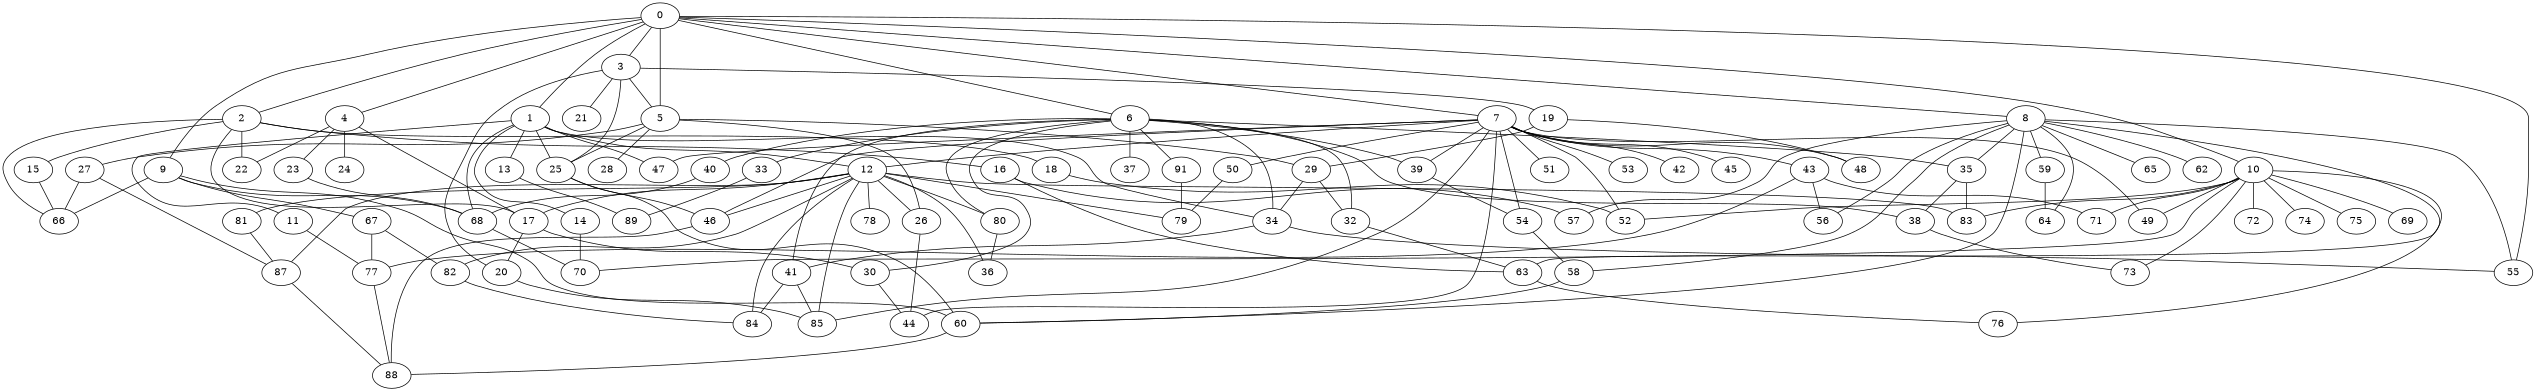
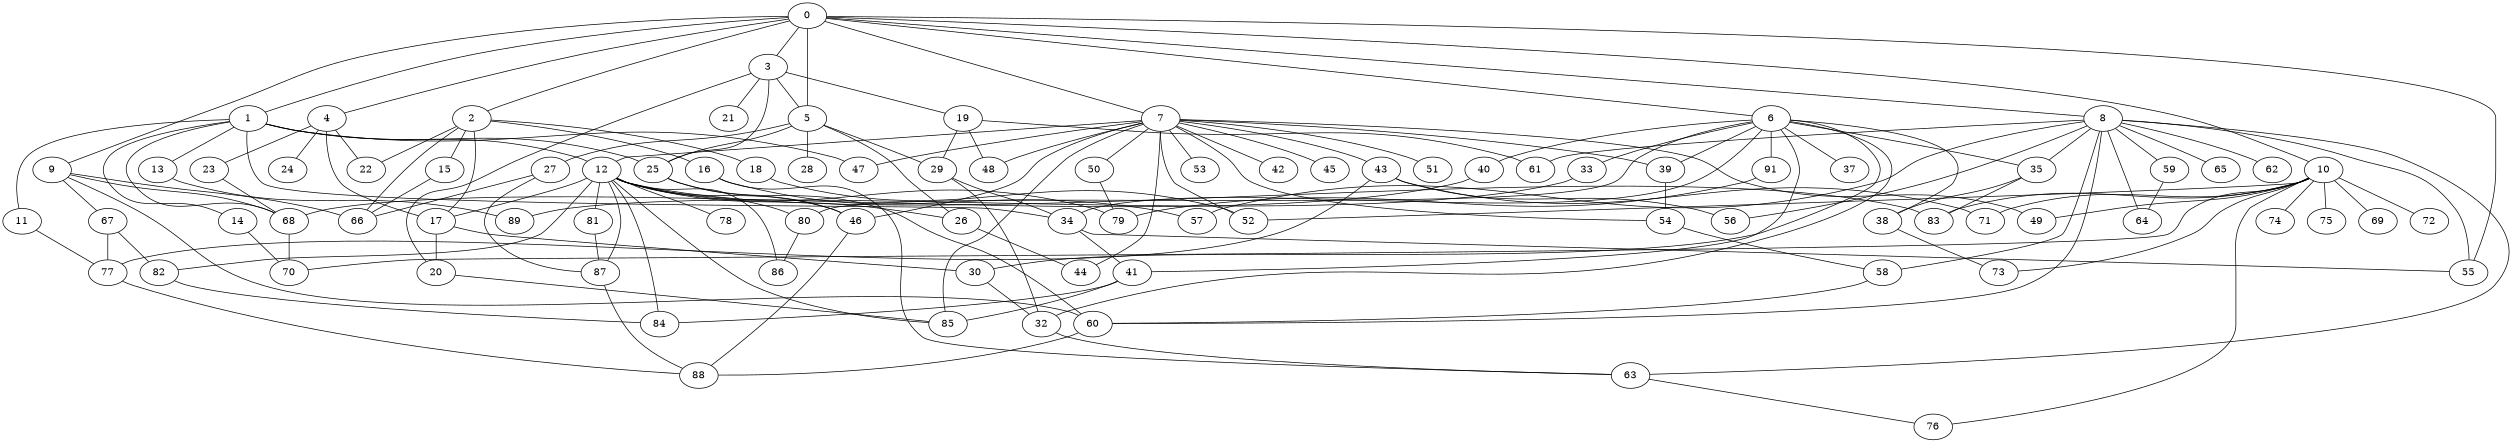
none -> (1536, 170)
(988, 273) -> (778, 273)
(890, 298) -> (1006, 297)
